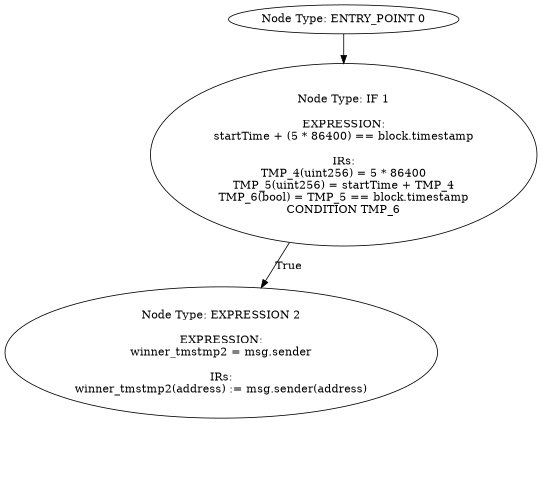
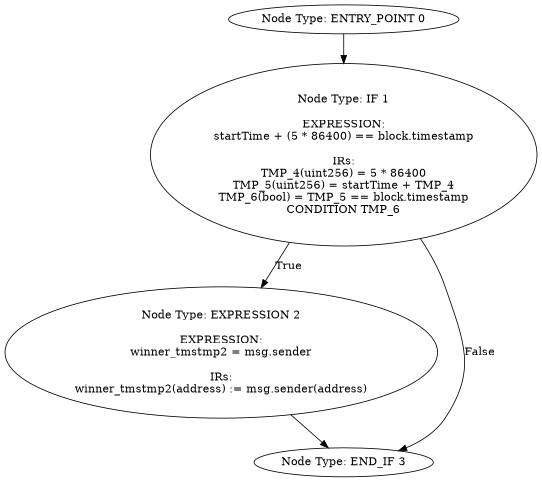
none -> (344, 462)
